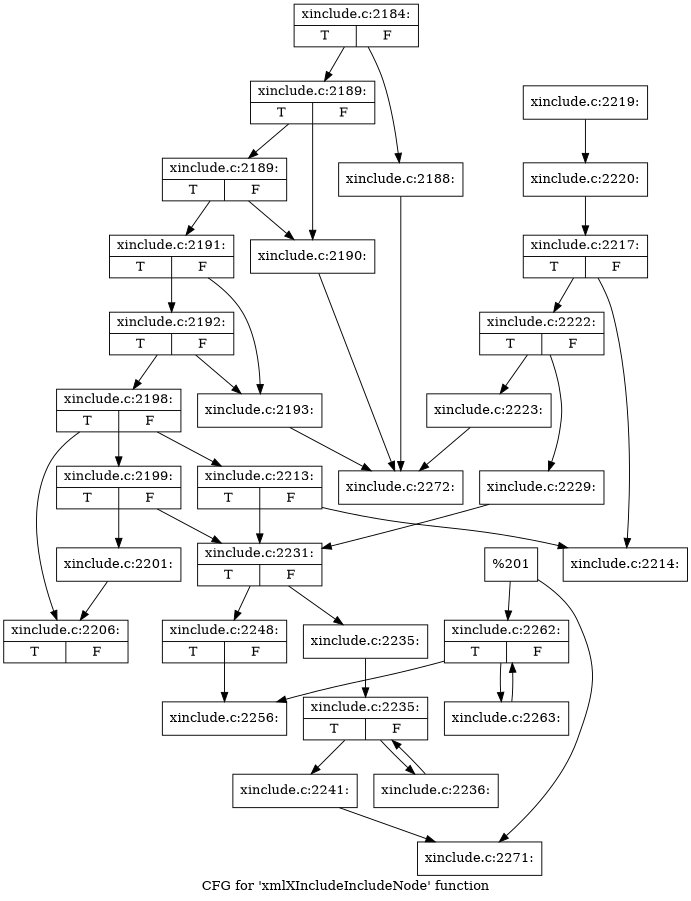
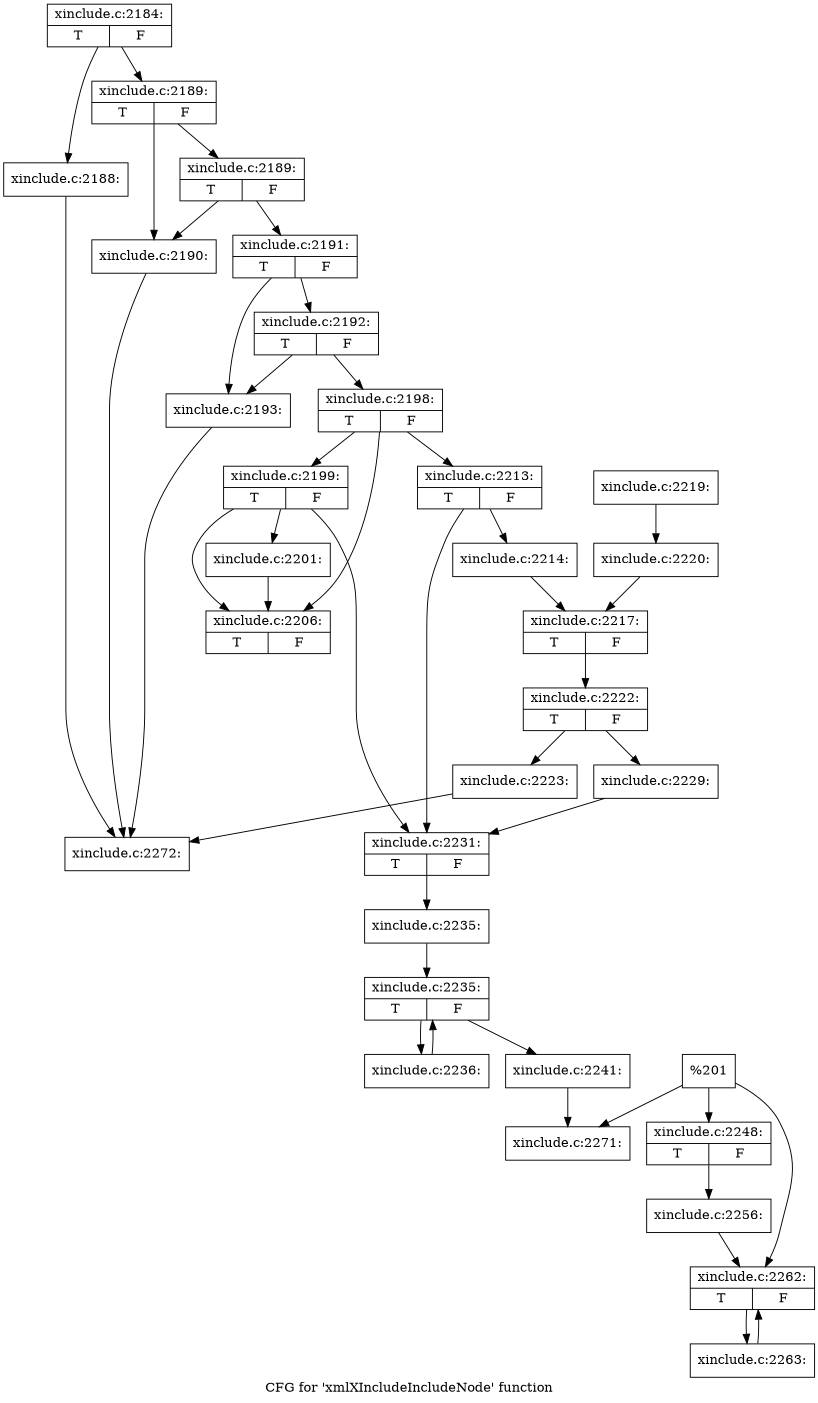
(627, 406) -> (545, 591)
none -> (193, 554)
(244, 599) -> (709, 1100)
(373, 678) -> (727, 1246)
